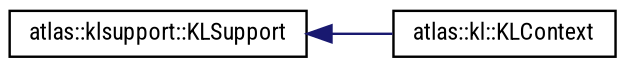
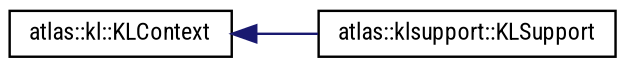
(362, 34) -> (287, 34)
